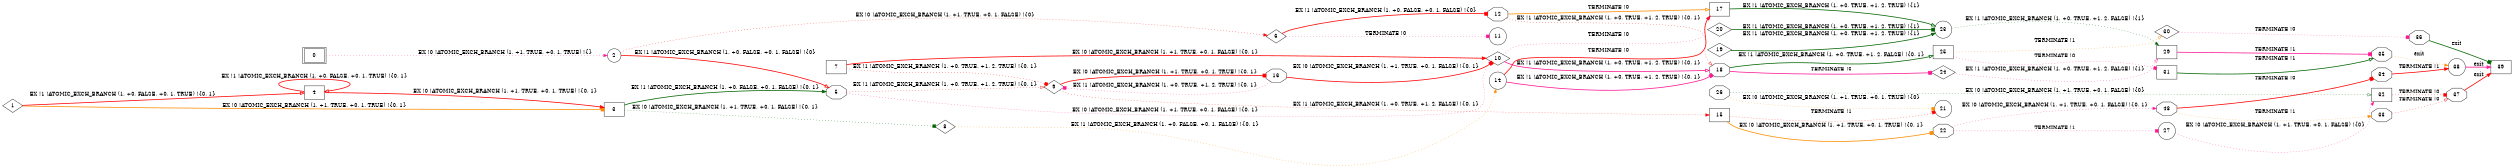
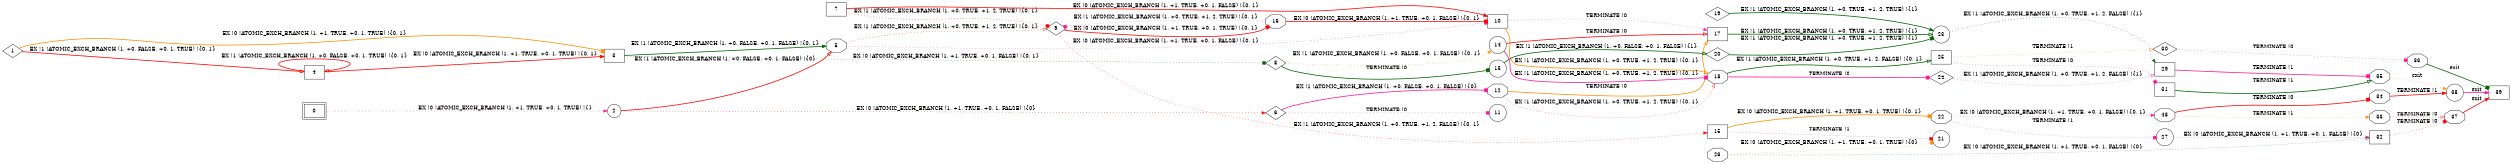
(1382, 16) -> (1382, 93)
(1498, 58) -> (1498, 21)
none -> (1498, 69)
(1604, 71) -> (1590, 69)
